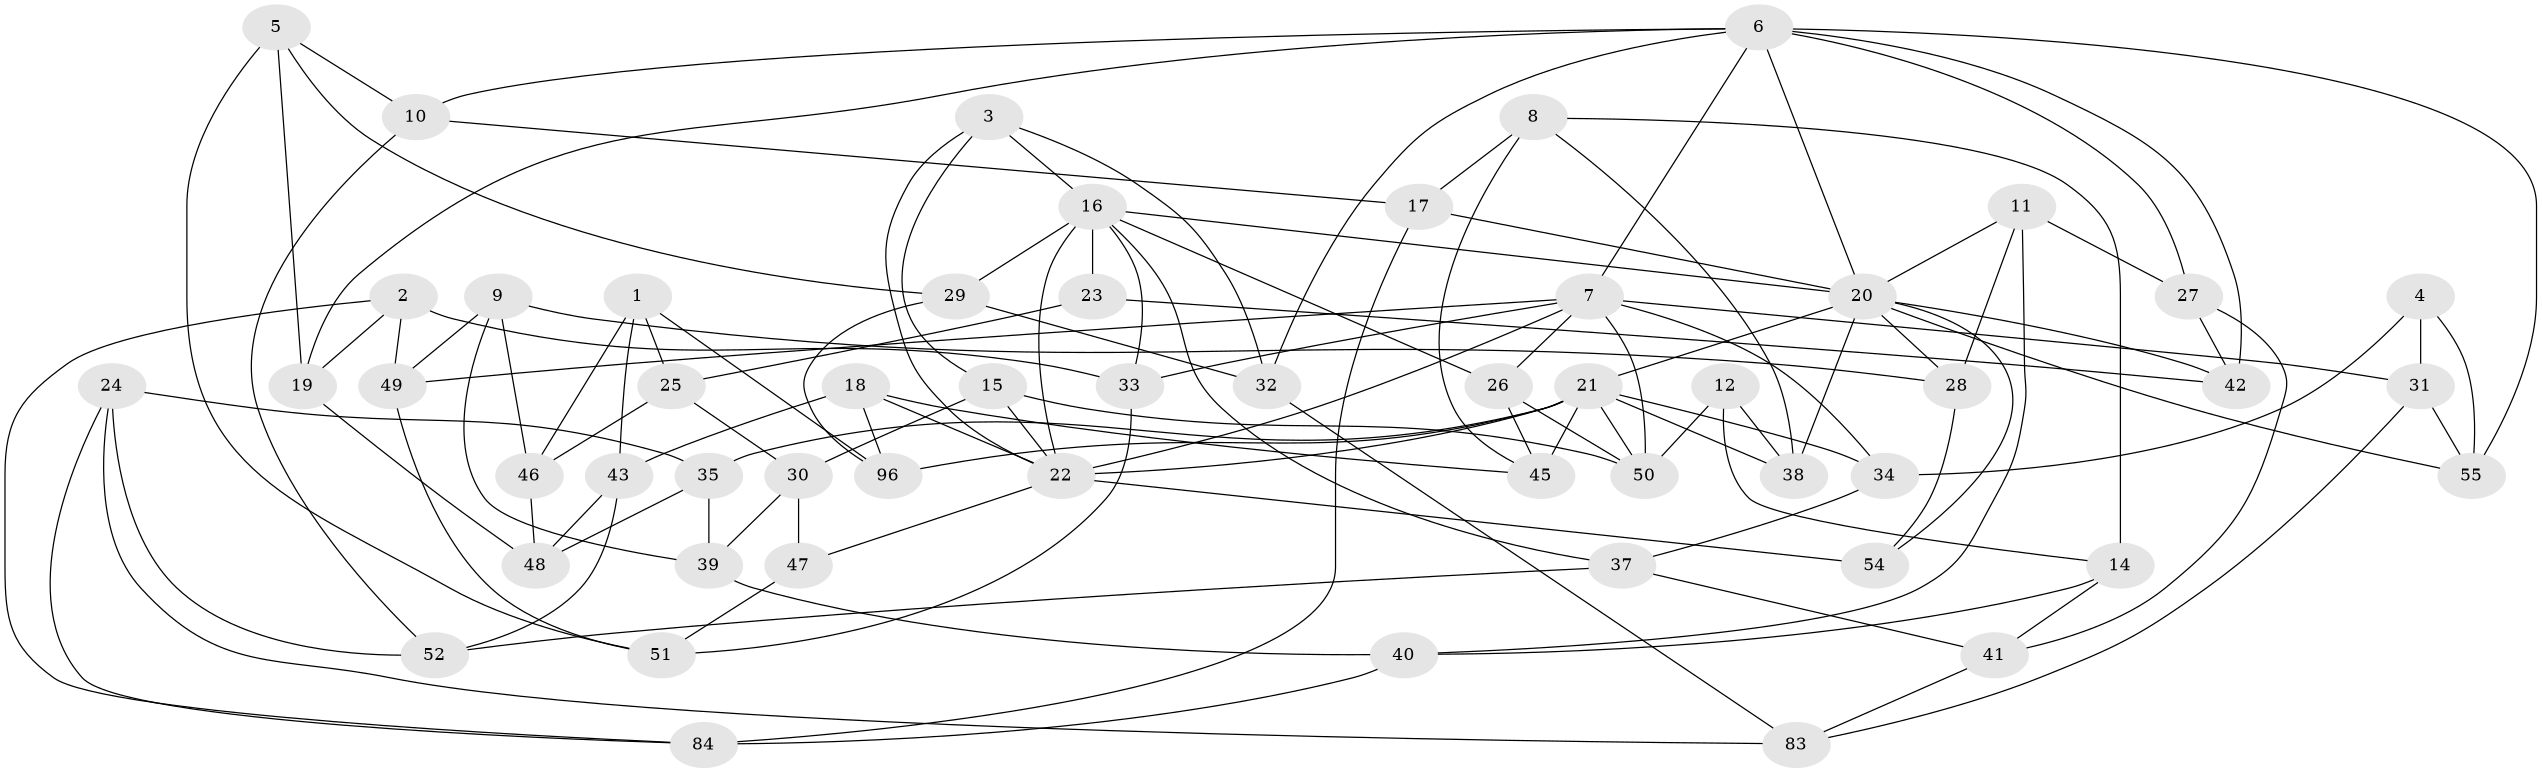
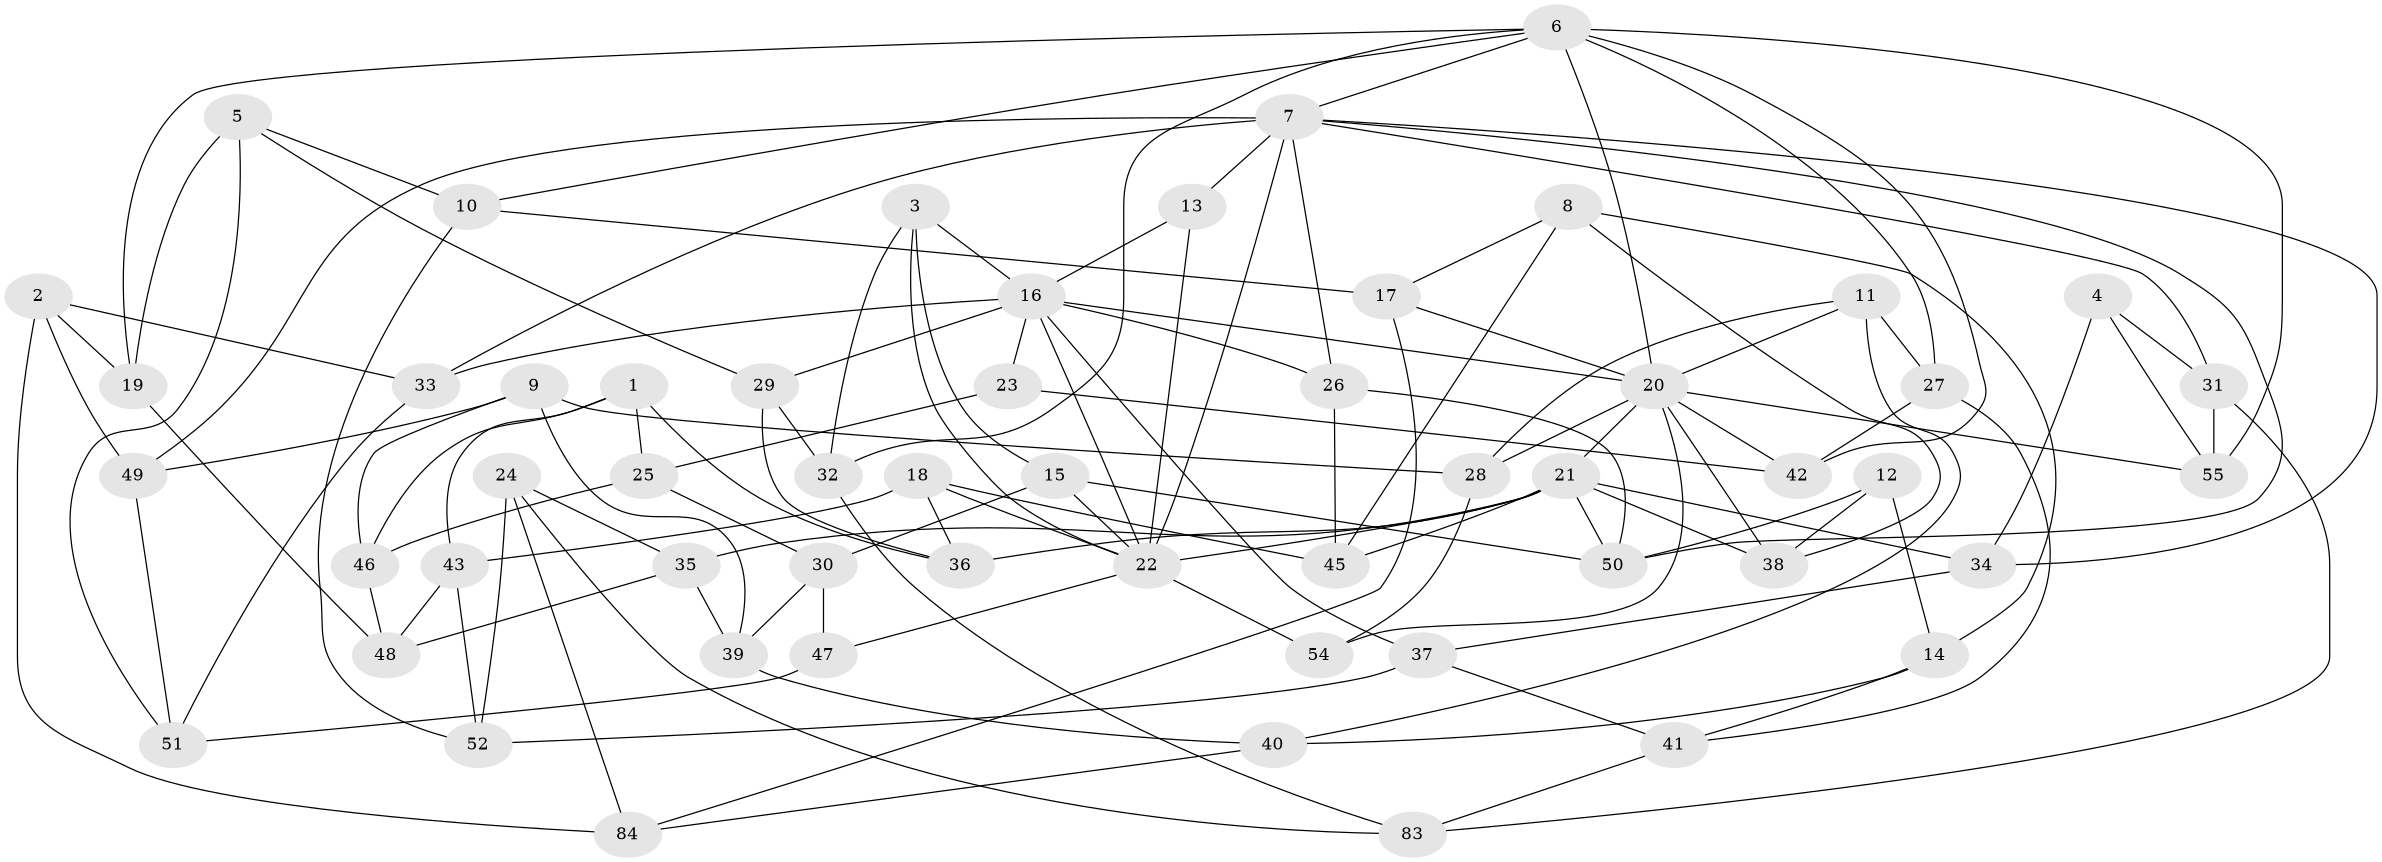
none -> (1192, 207)
(888, 476) -> (961, 566)
